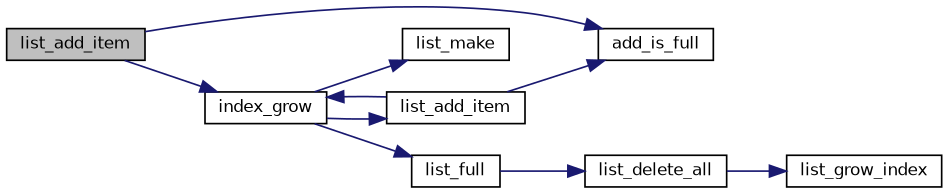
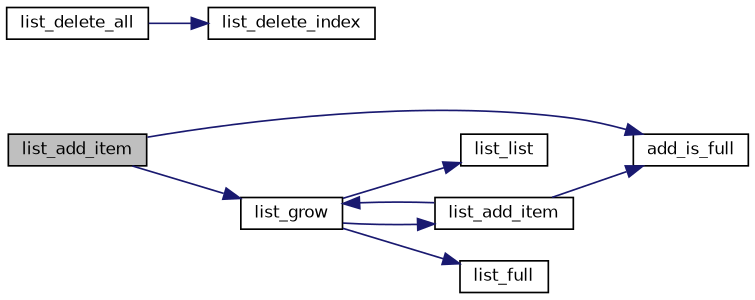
(456, 44) -> (504, 150)
(266, 108) -> (292, 213)
(534, 171) -> none
(864, 171) -> (292, 23)
